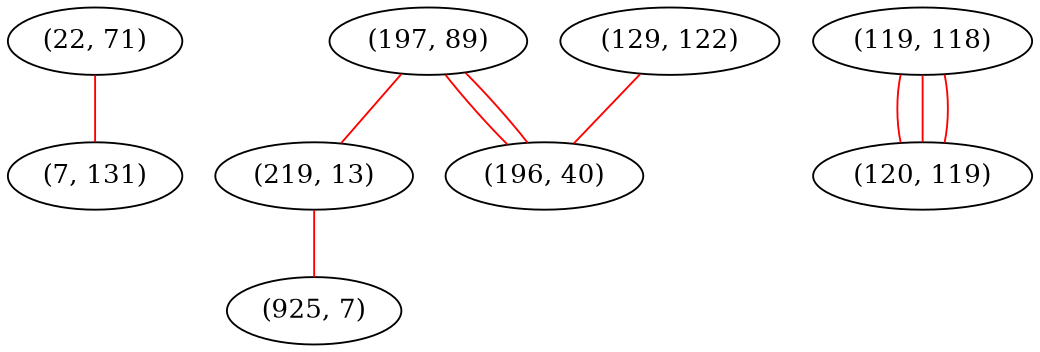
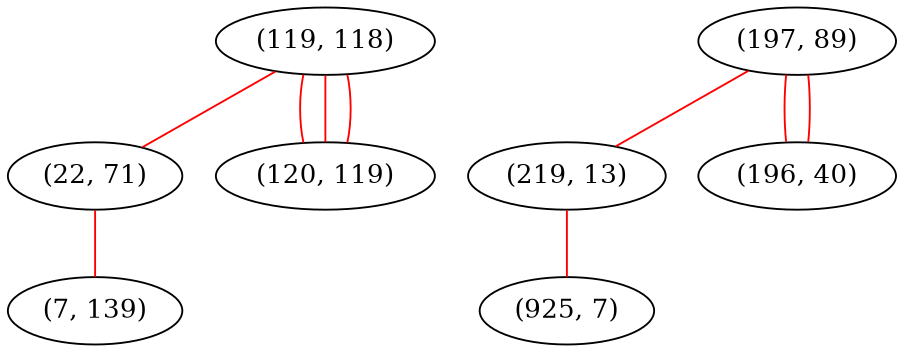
(670, 41) -> none
none -> (209, 109)
(95, 176) -> (95, 311)
